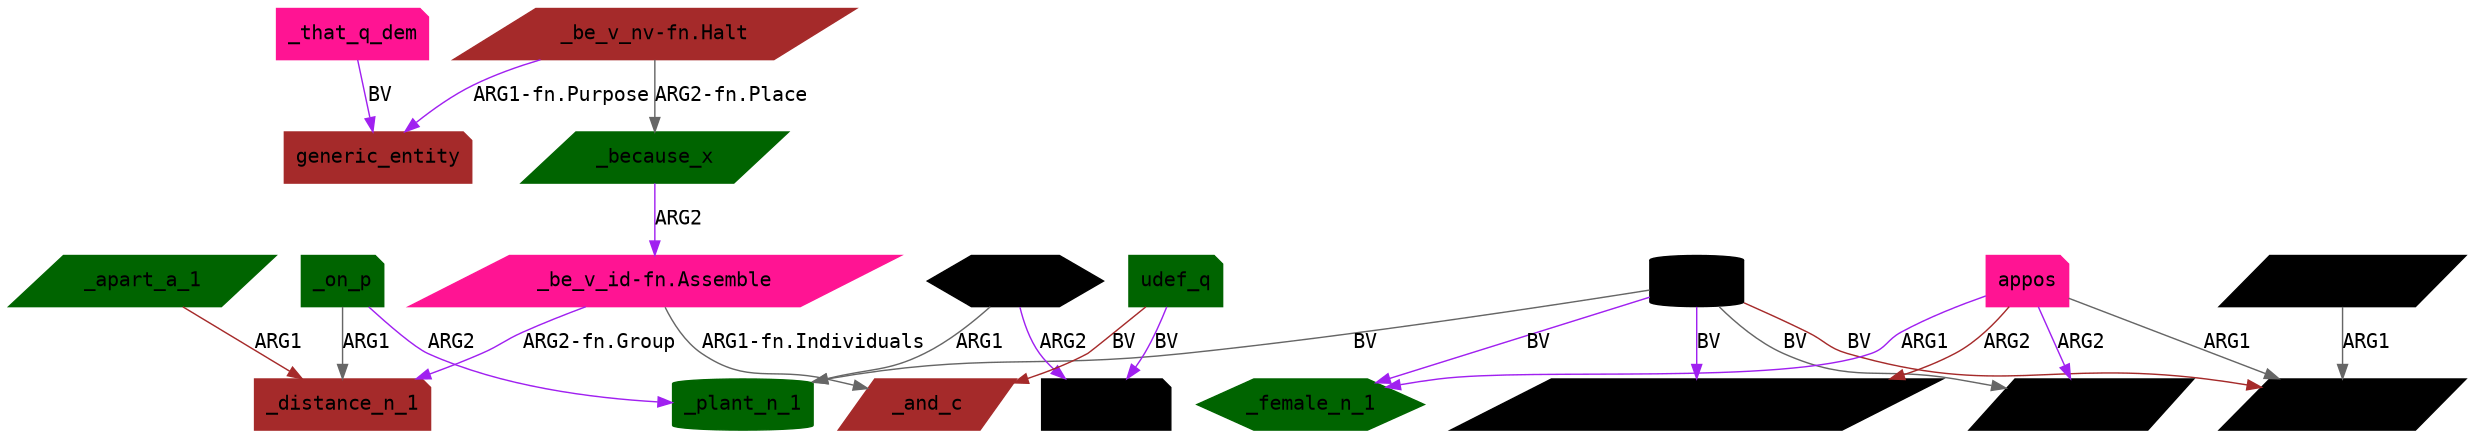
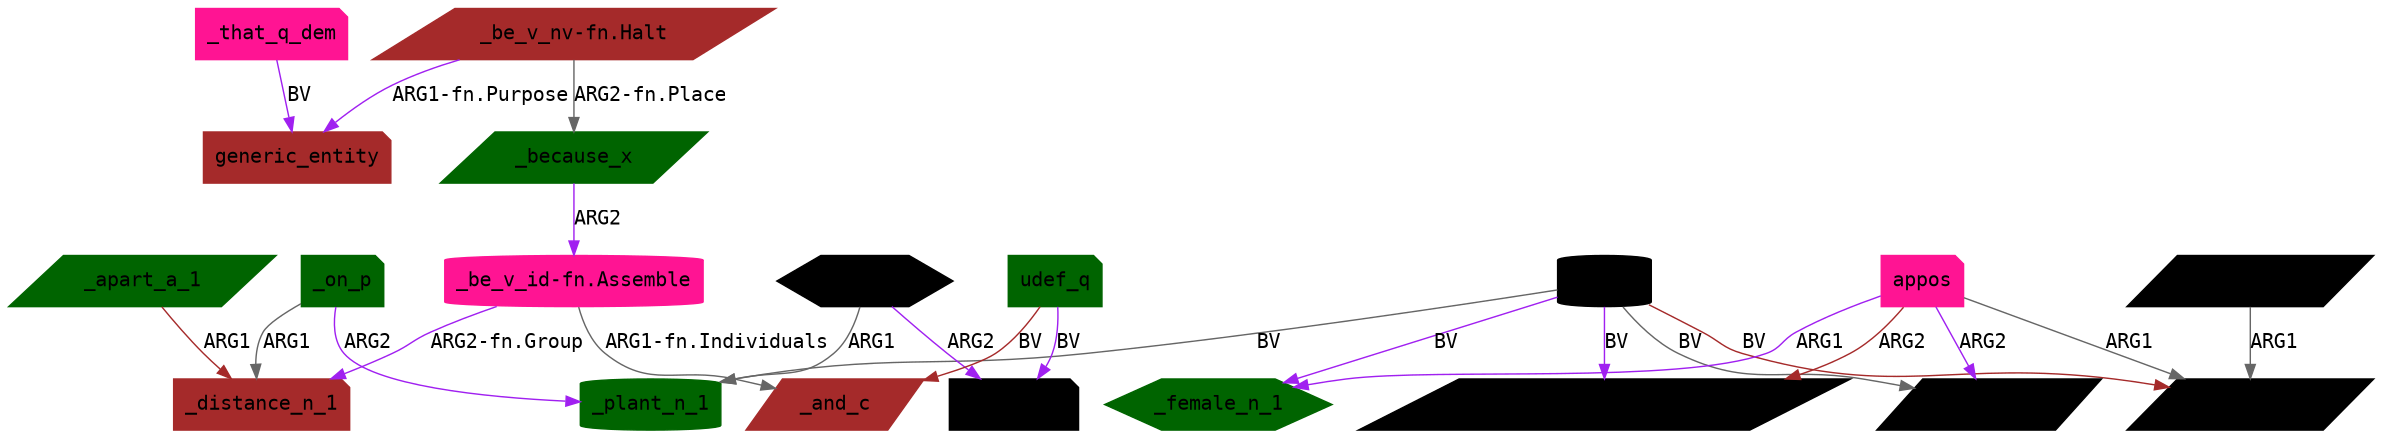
(655, 281) -> (574, 281)
